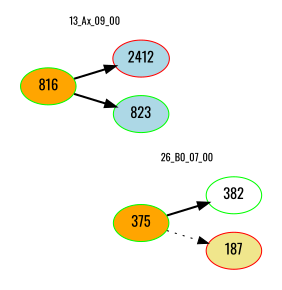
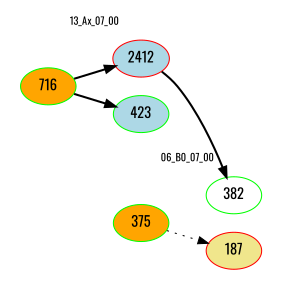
(95, 22) -> (95, 22)
(48, 86) -> (48, 86)
(141, 114) -> (141, 114)
(188, 159) -> (188, 159)
(183, 211) -> (198, 116)
